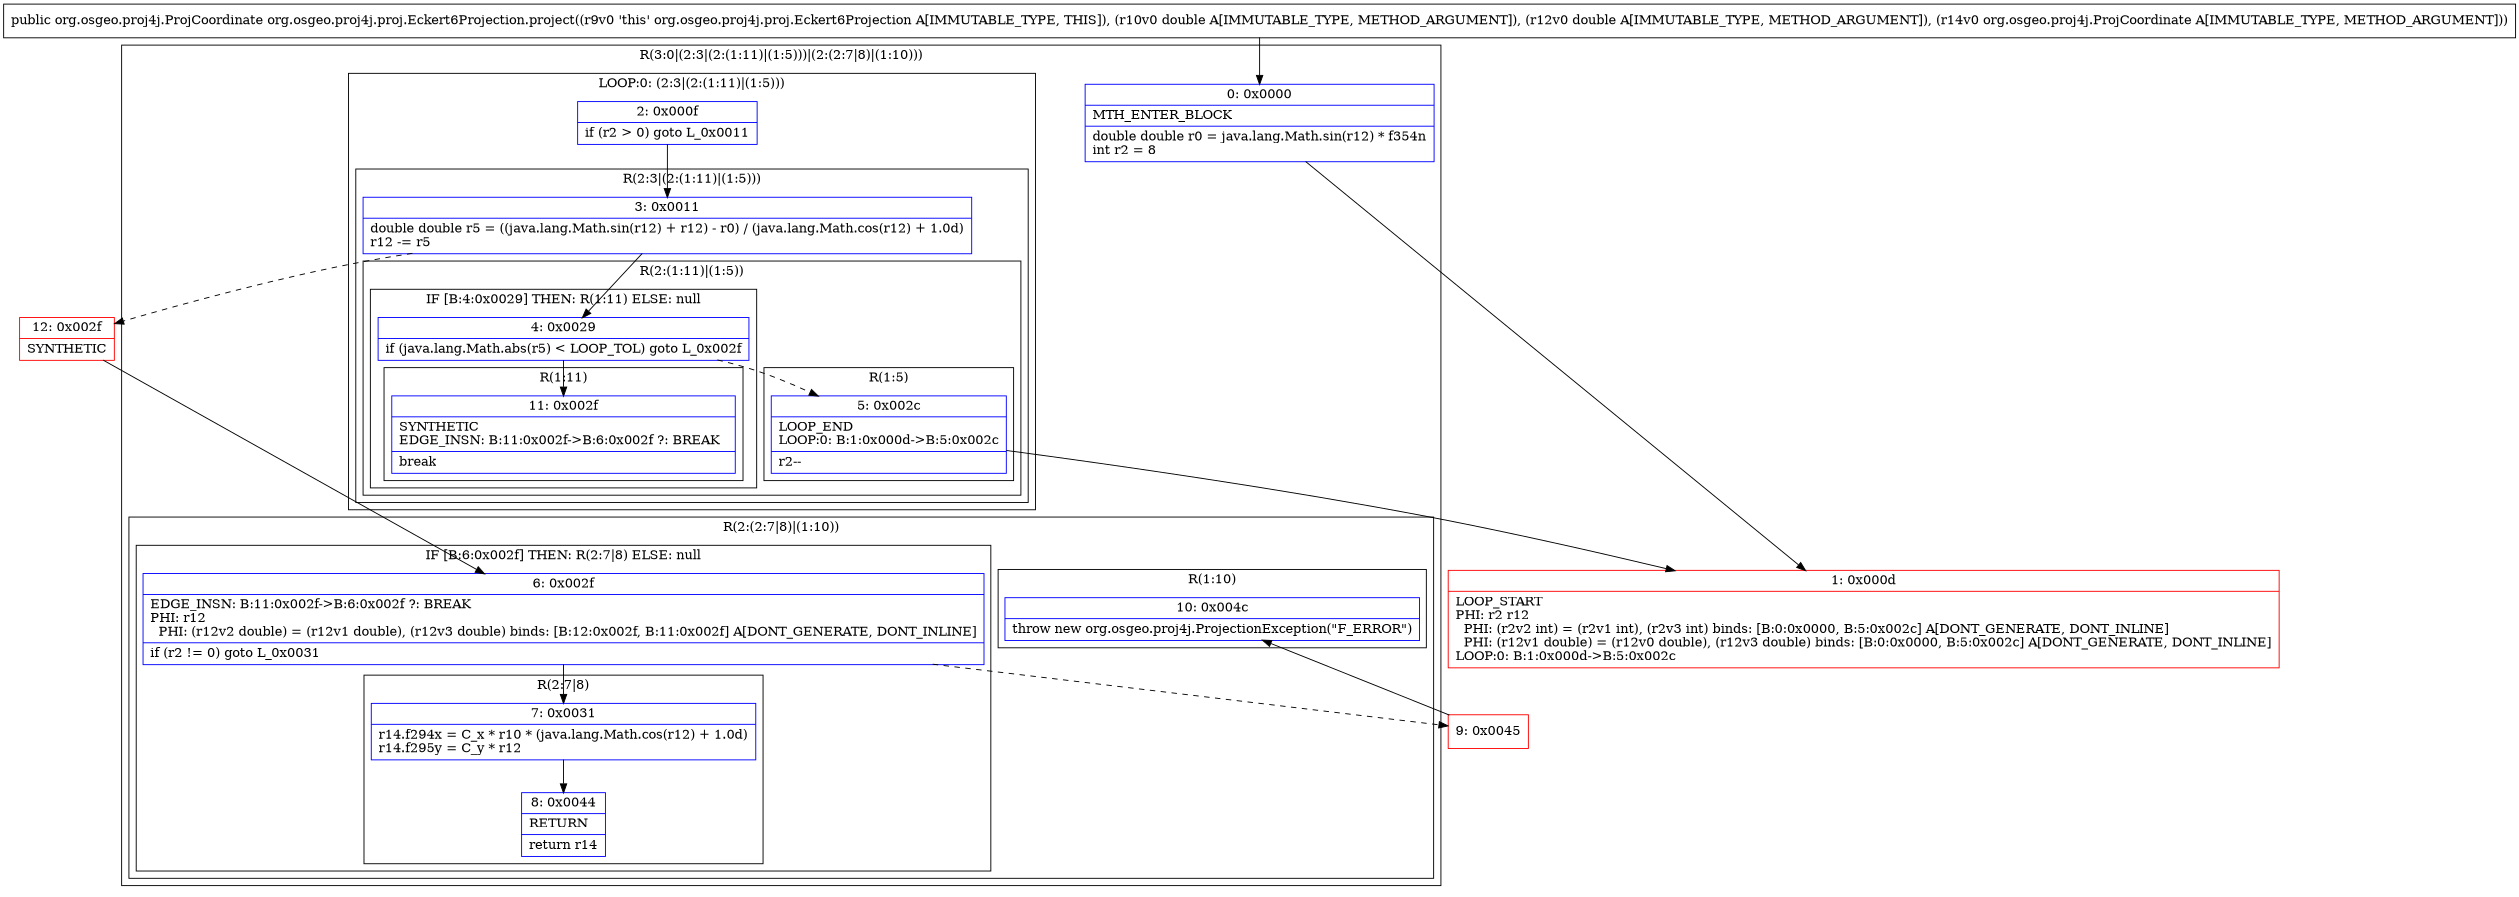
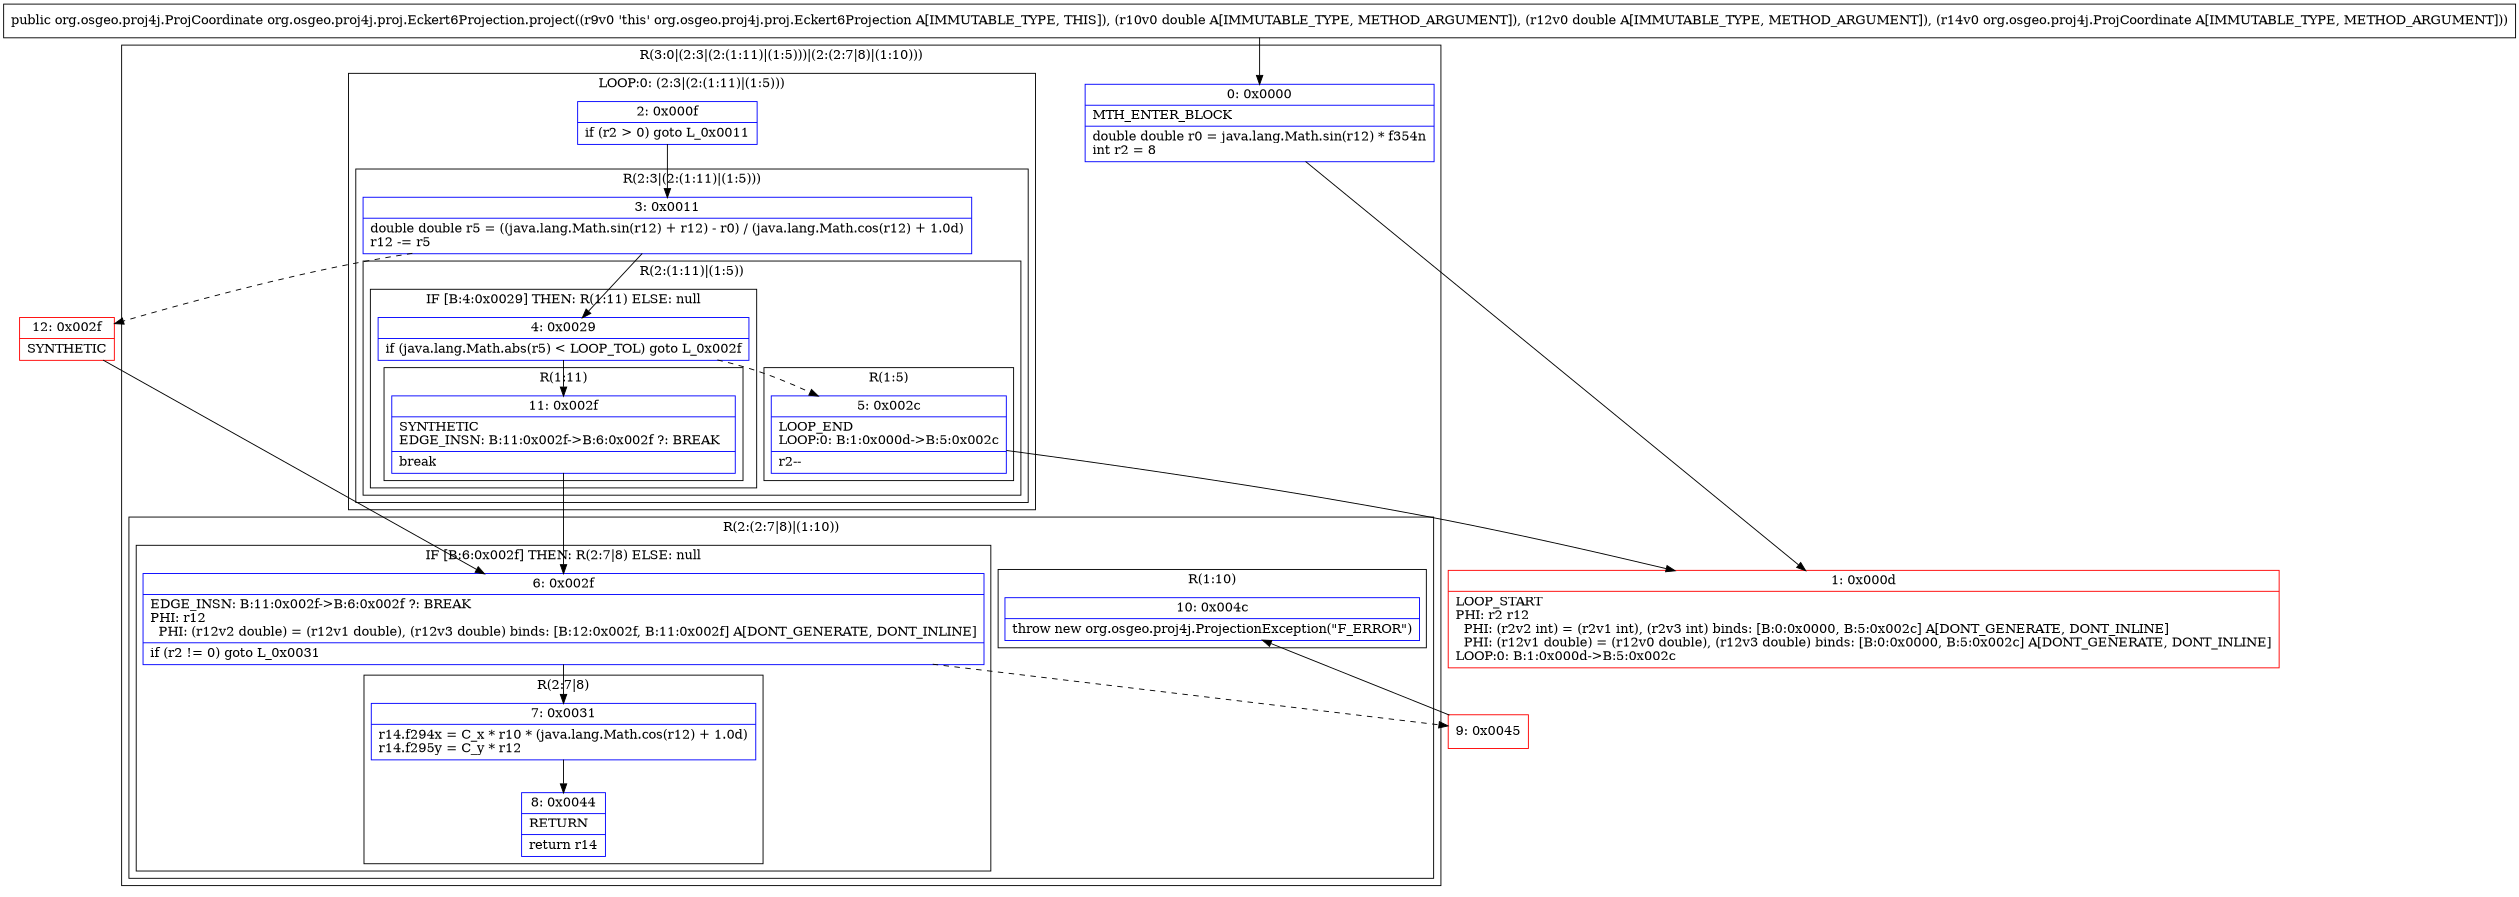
none -> (564, 523)
